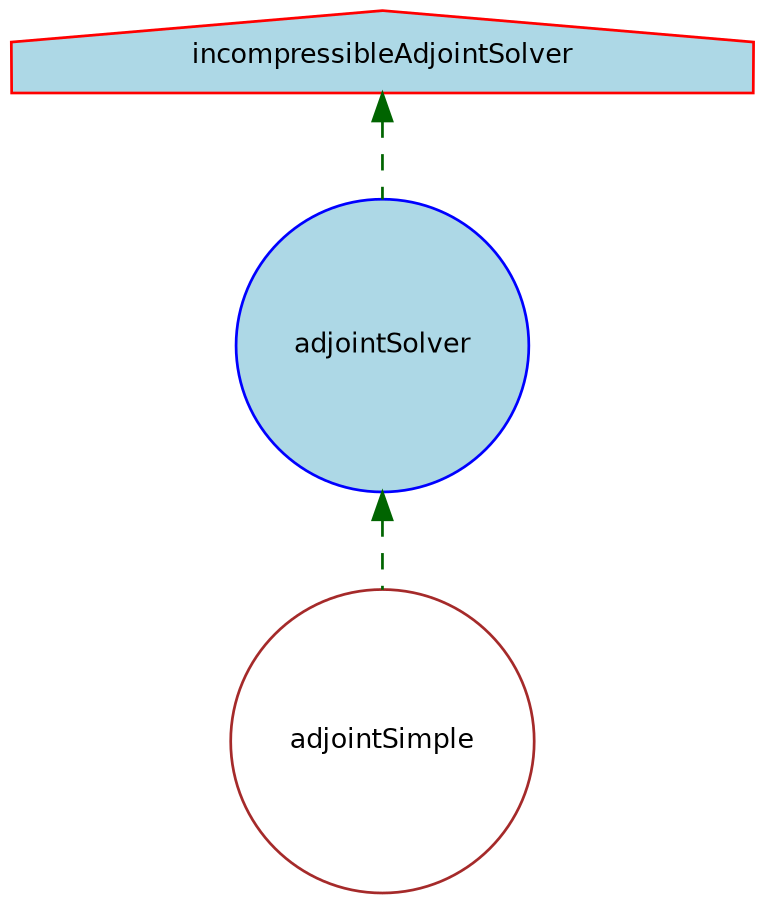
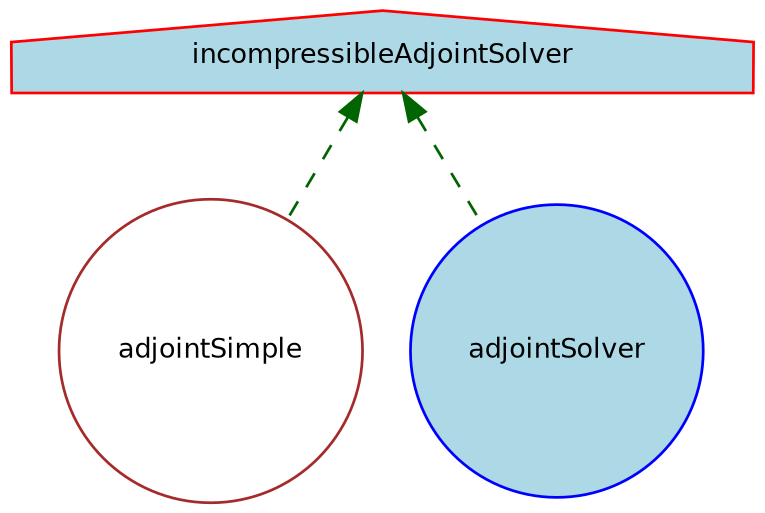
(382, 555) -> (318, 168)
